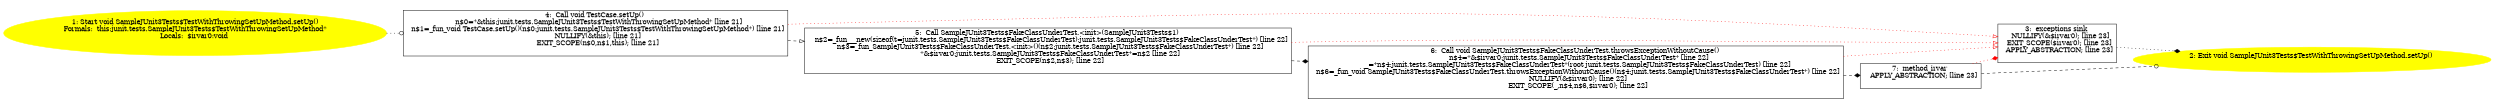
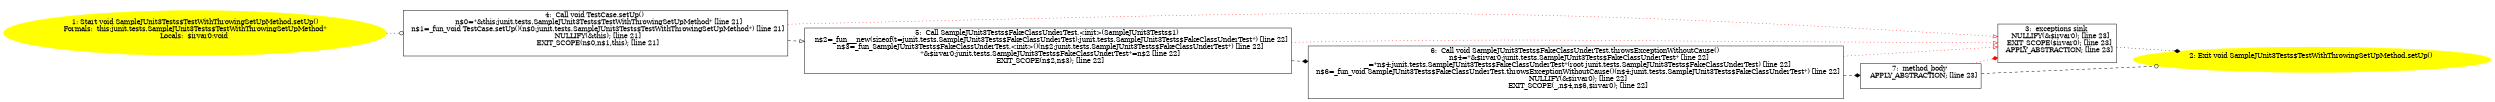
(1921, 76) -> (1921, 76)
